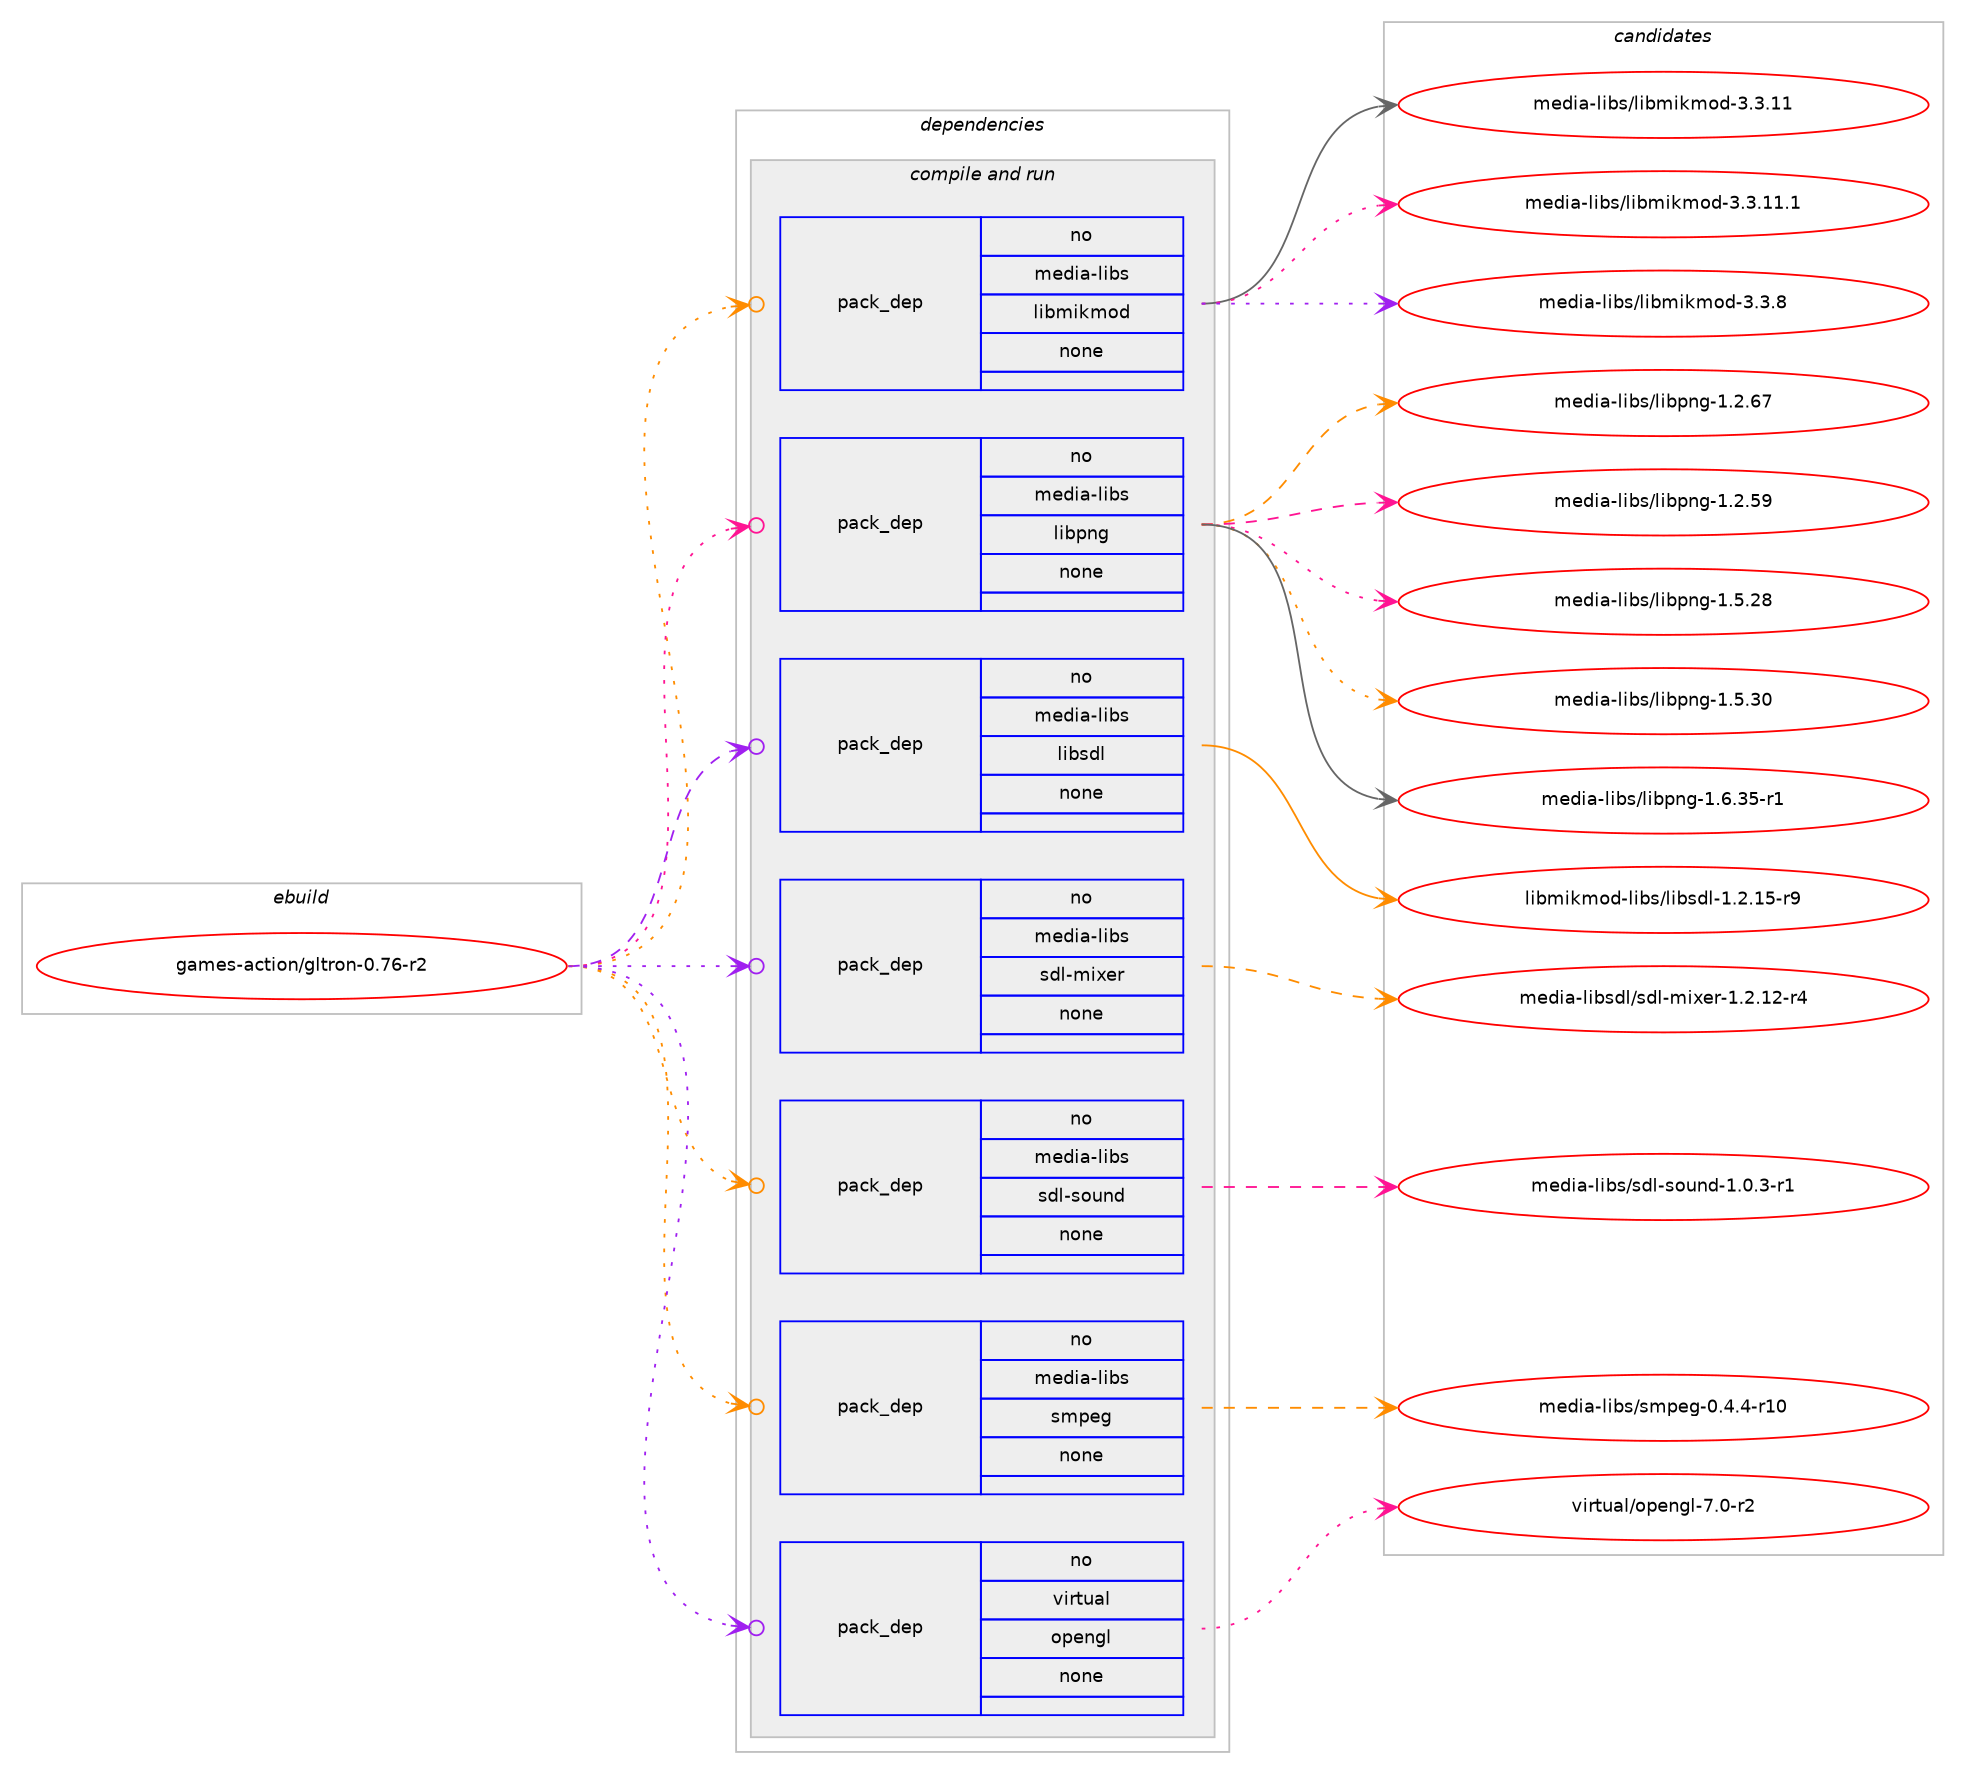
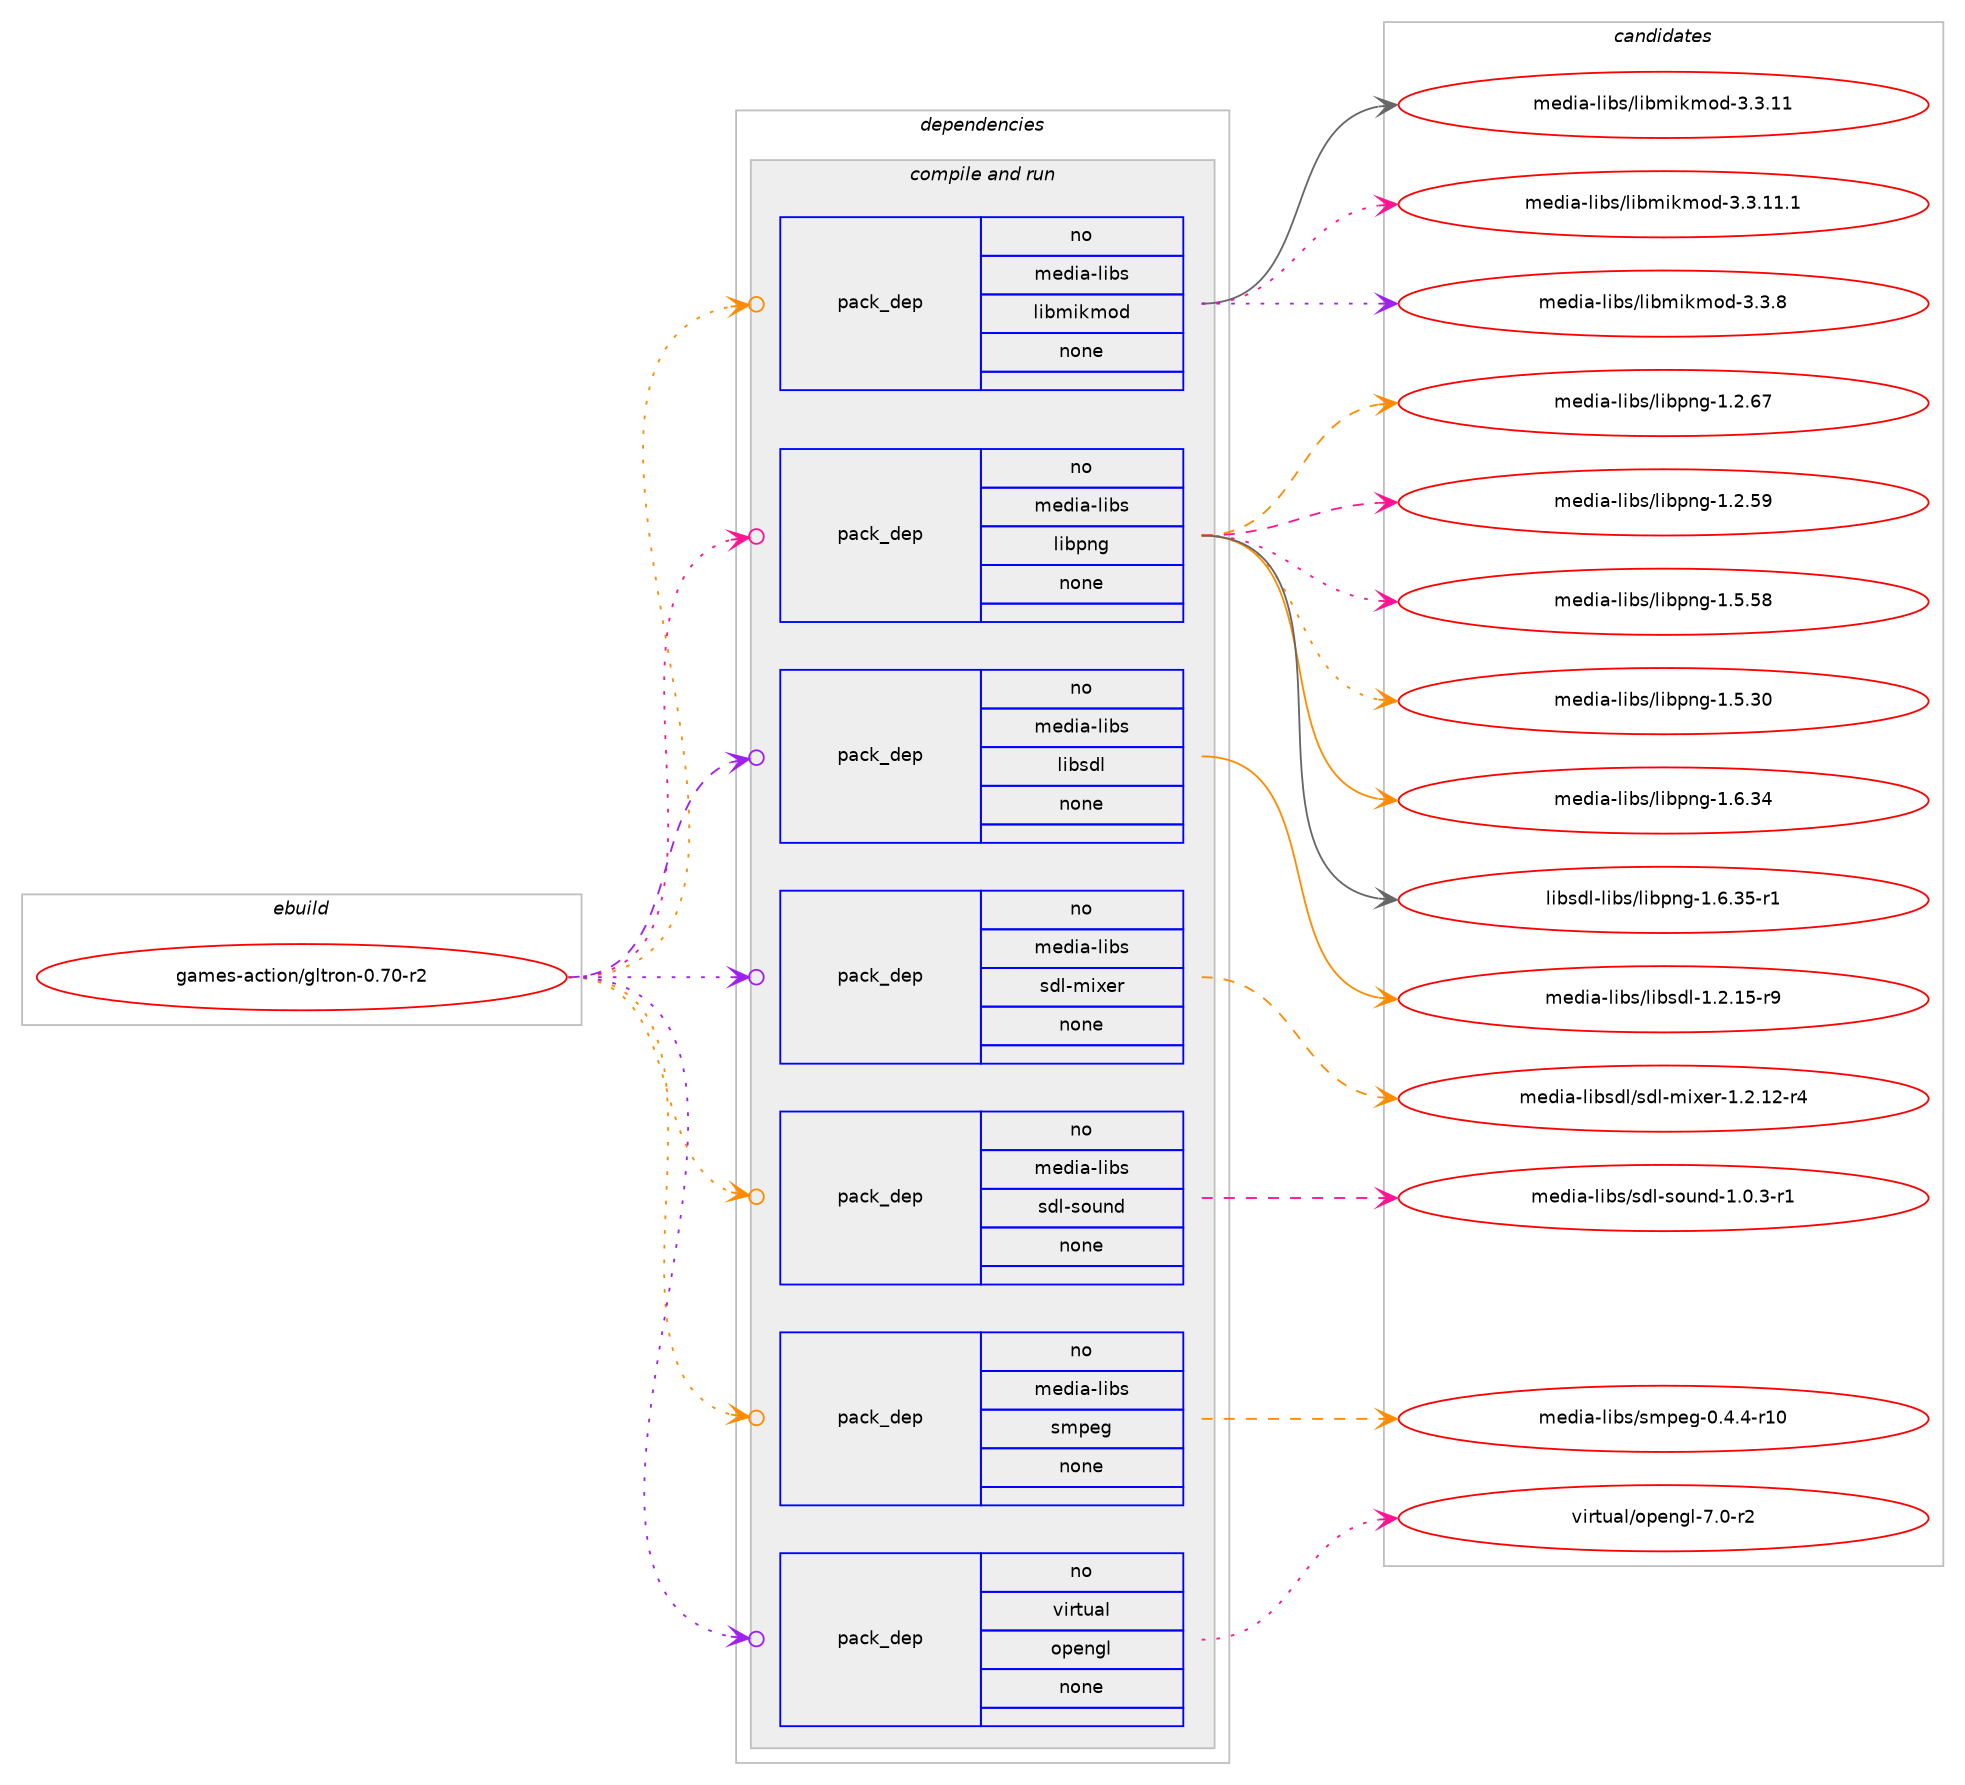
(1664, 602) -> (1664, 602)
(1664, 801) -> (1664, 900)
none -> (1664, 801)
(1664, 900) -> (1664, 999)
(302, 966) -> (302, 977)
